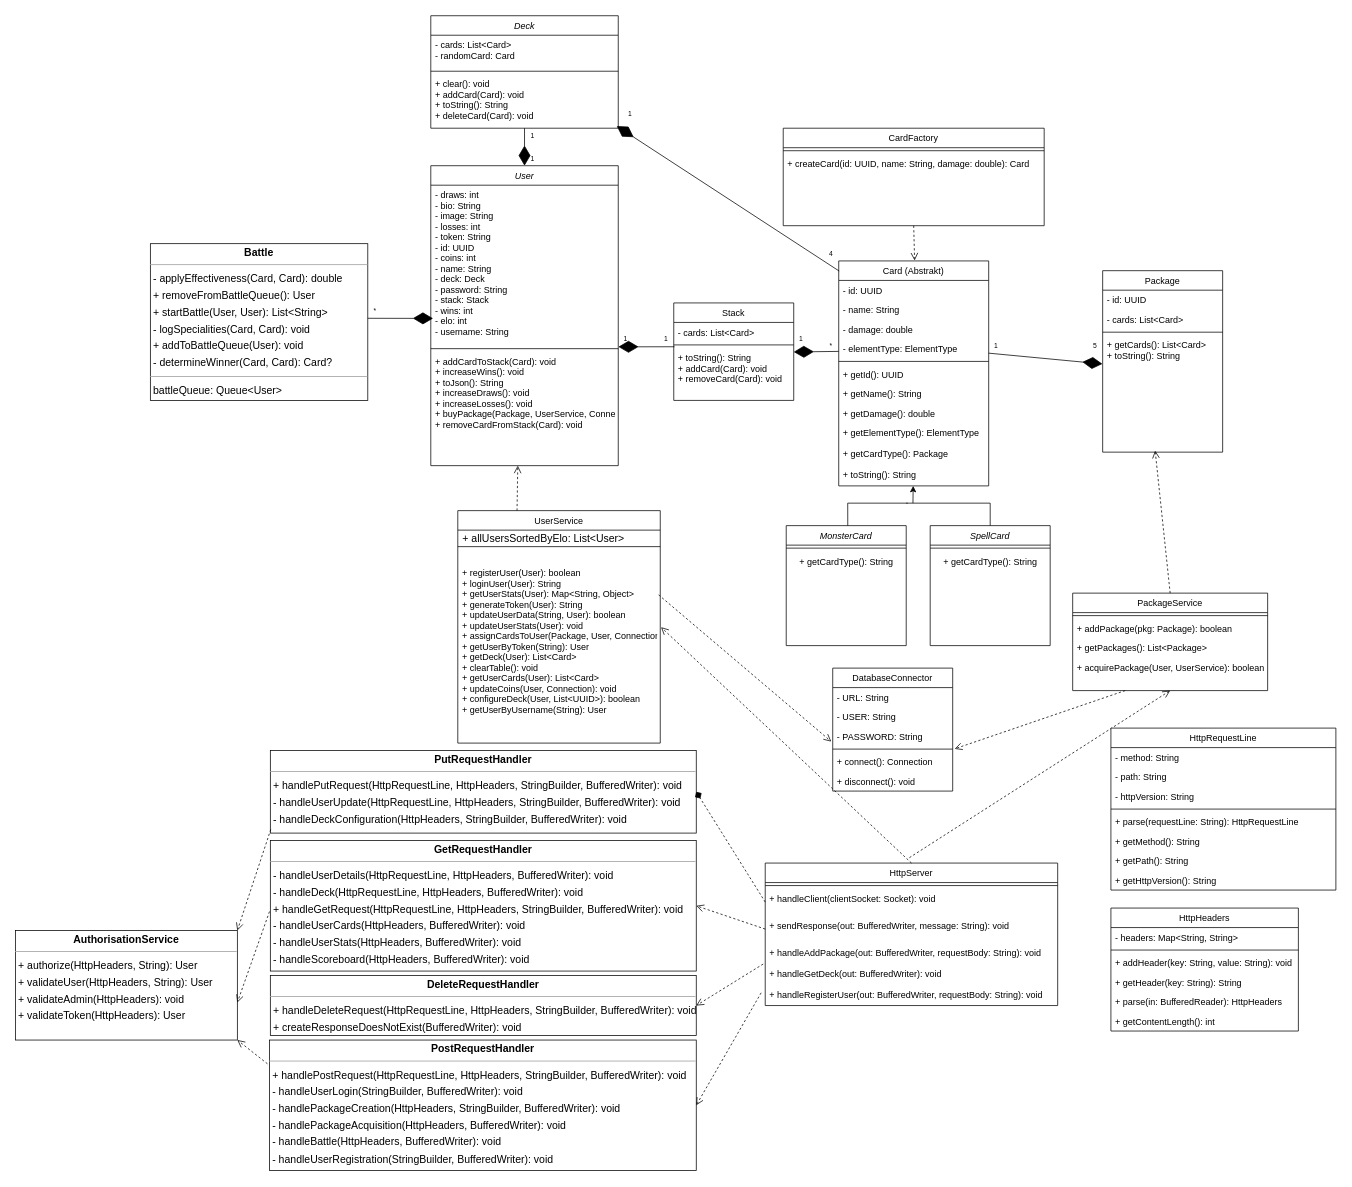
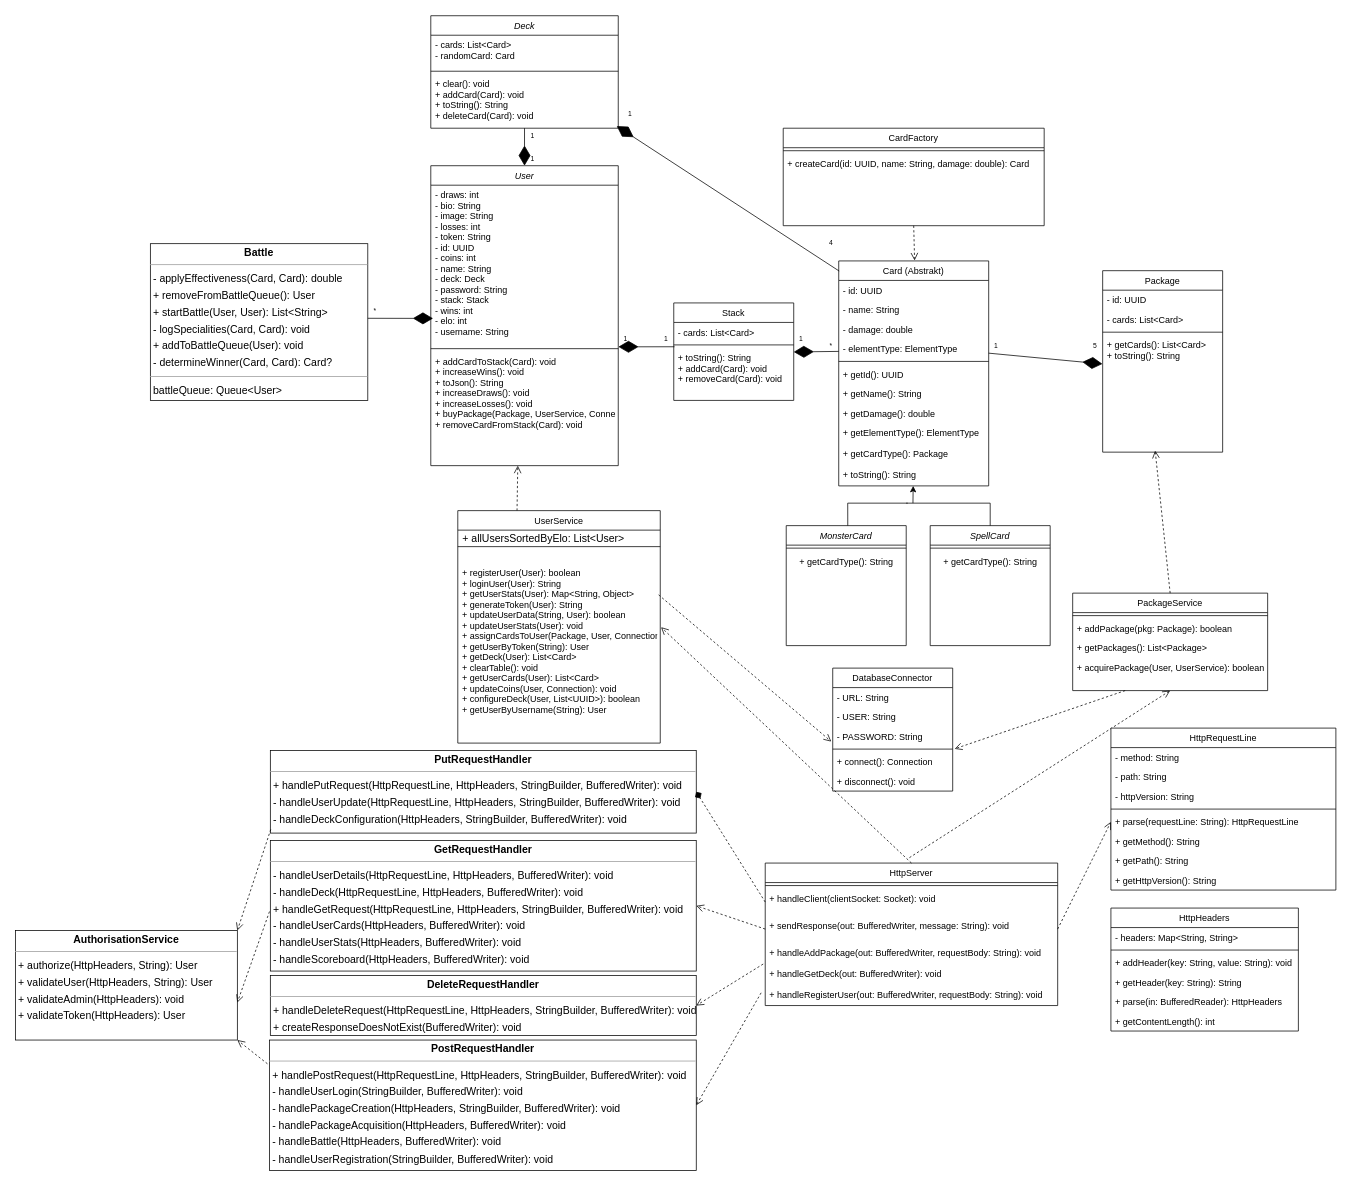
(831, 253) -> (831, 242)
none -> (1084, 876)
